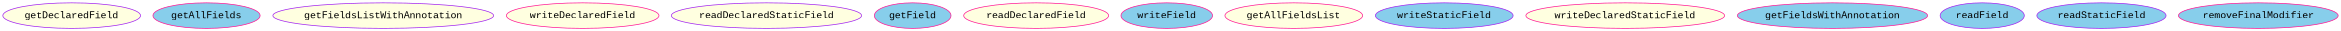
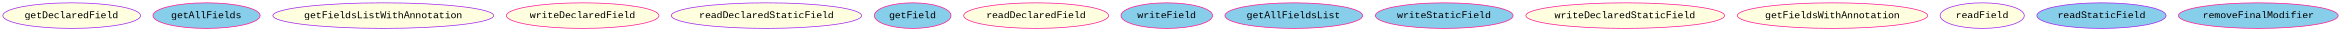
(1294, 16) -> (1294, 16)
(1444, 16) -> (1444, 16)
(1833, 16) -> (1833, 16)
(1982, 16) -> (1982, 16)
